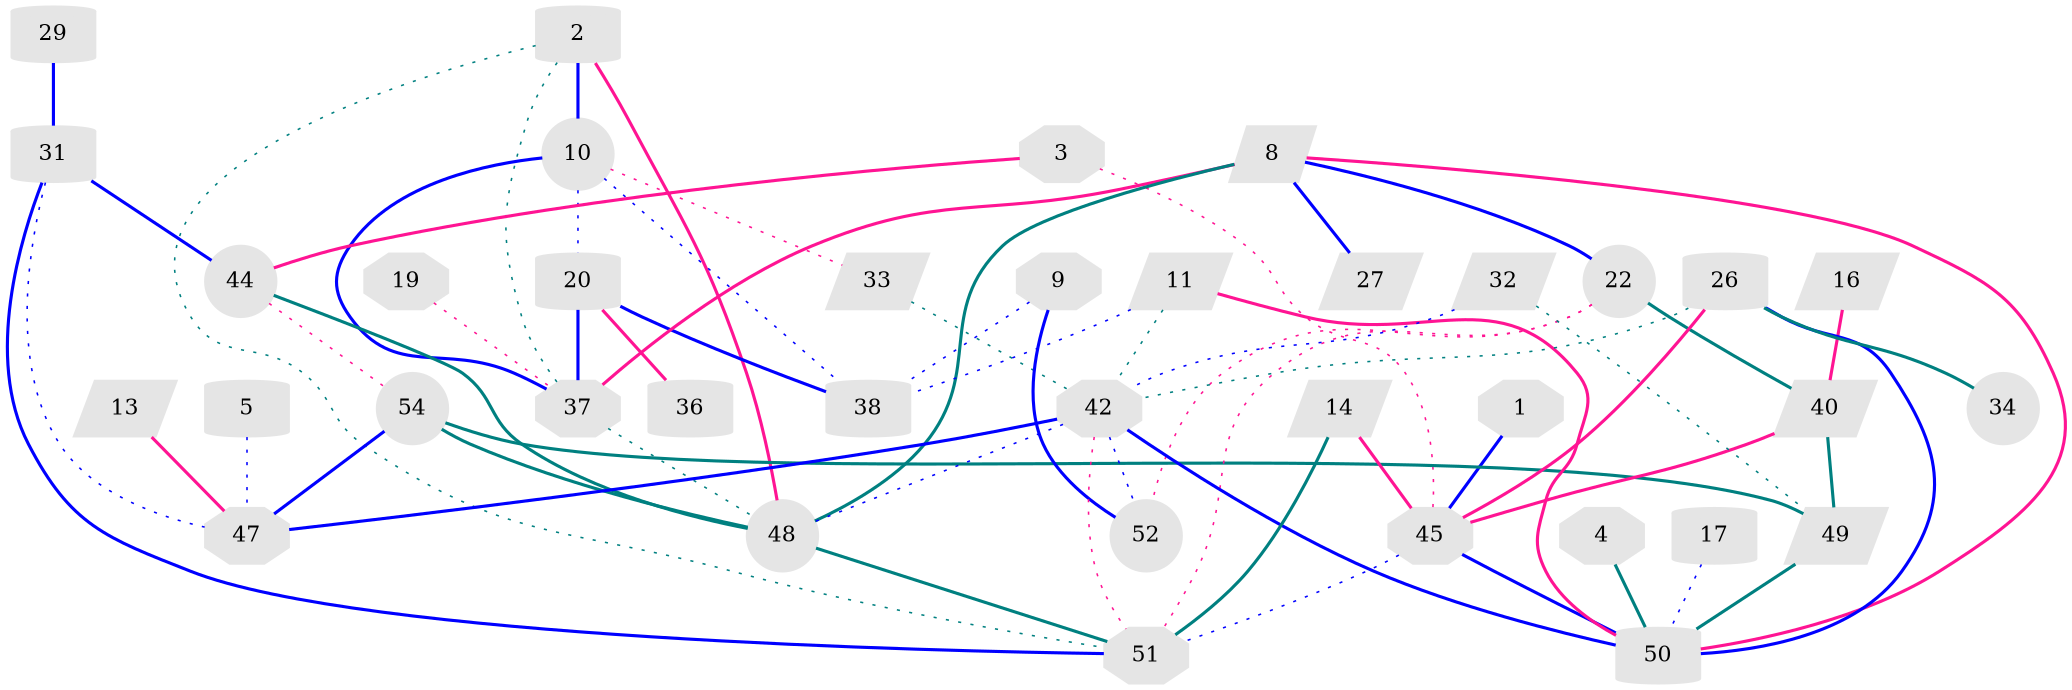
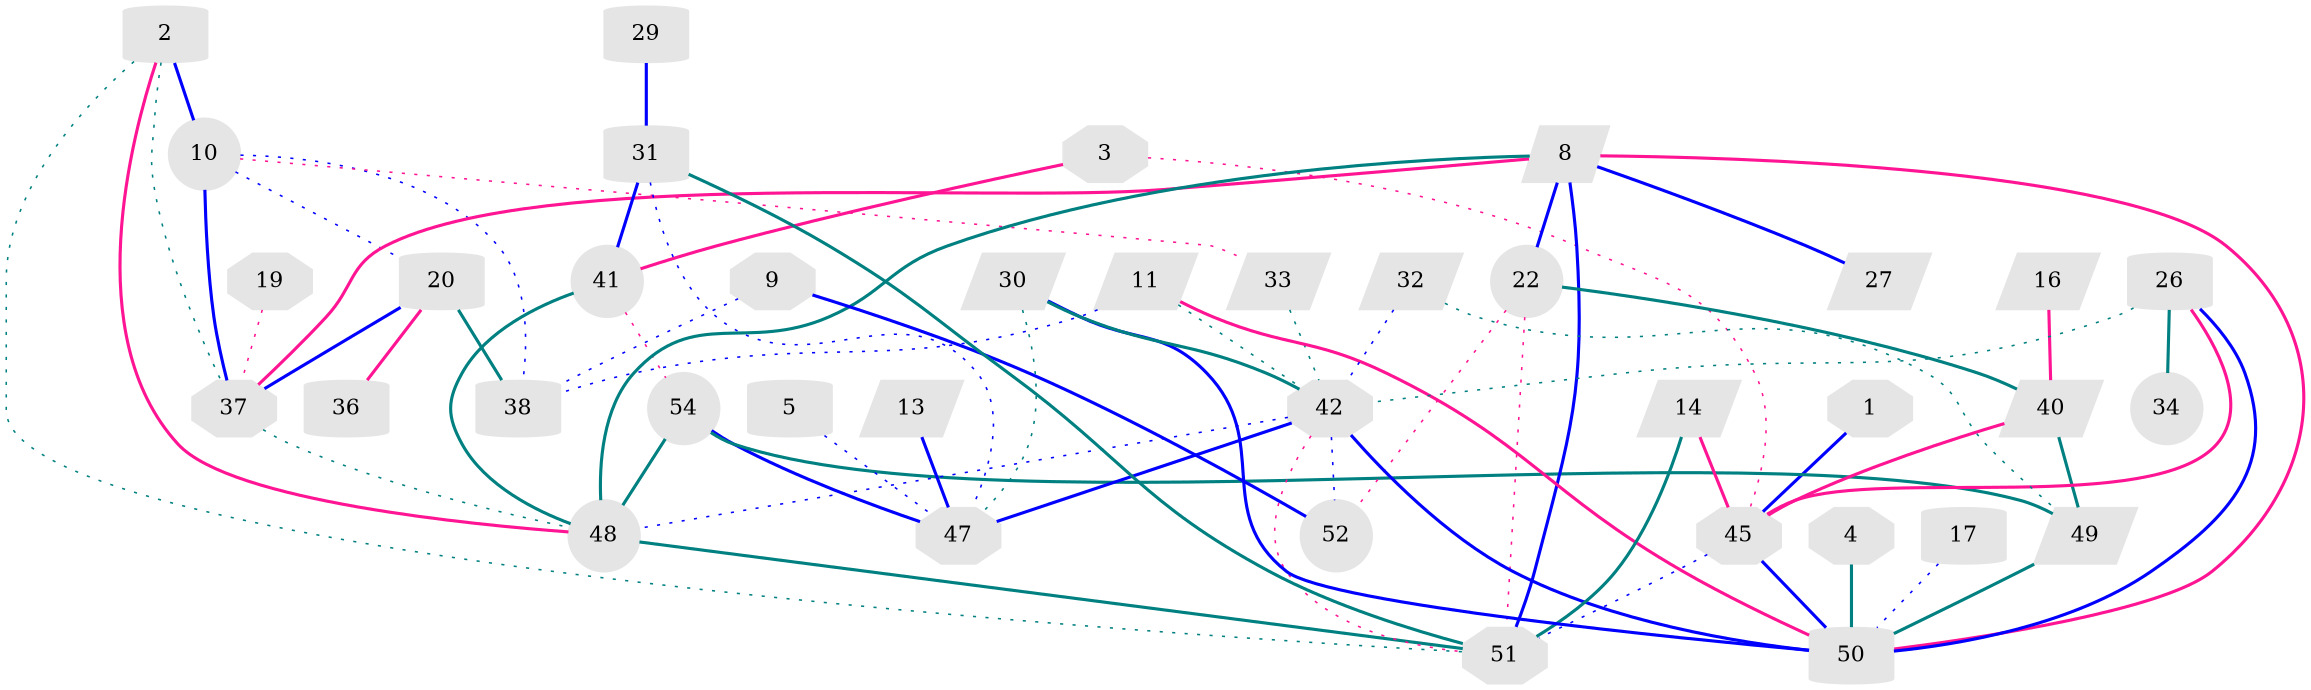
(241, 281) -> (607, 281)
none -> (1013, 281)
(722, 351) -> (476, 338)
none -> (1573, 408)
(188, 474) -> (932, 465)
(405, 615) -> (1070, 422)
